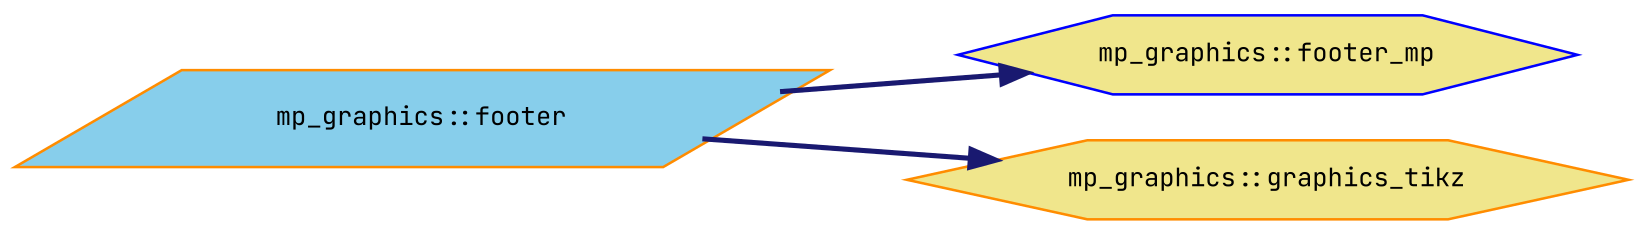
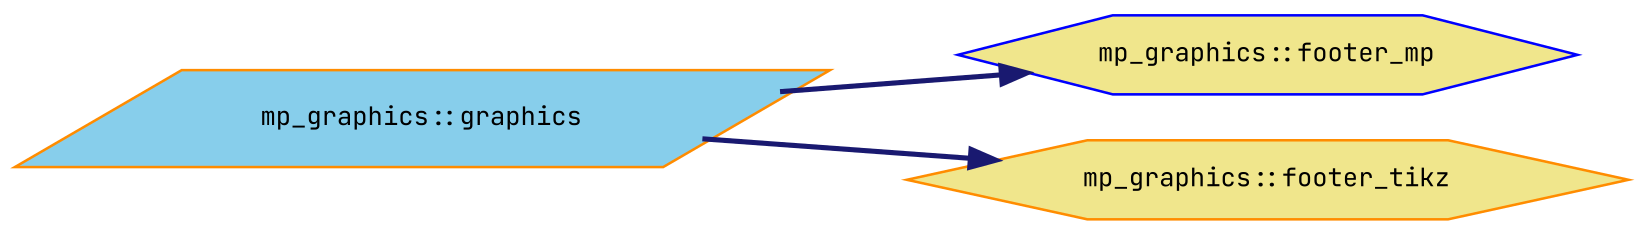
(422, 119) -> (422, 119)
(1268, 180) -> (1268, 180)
